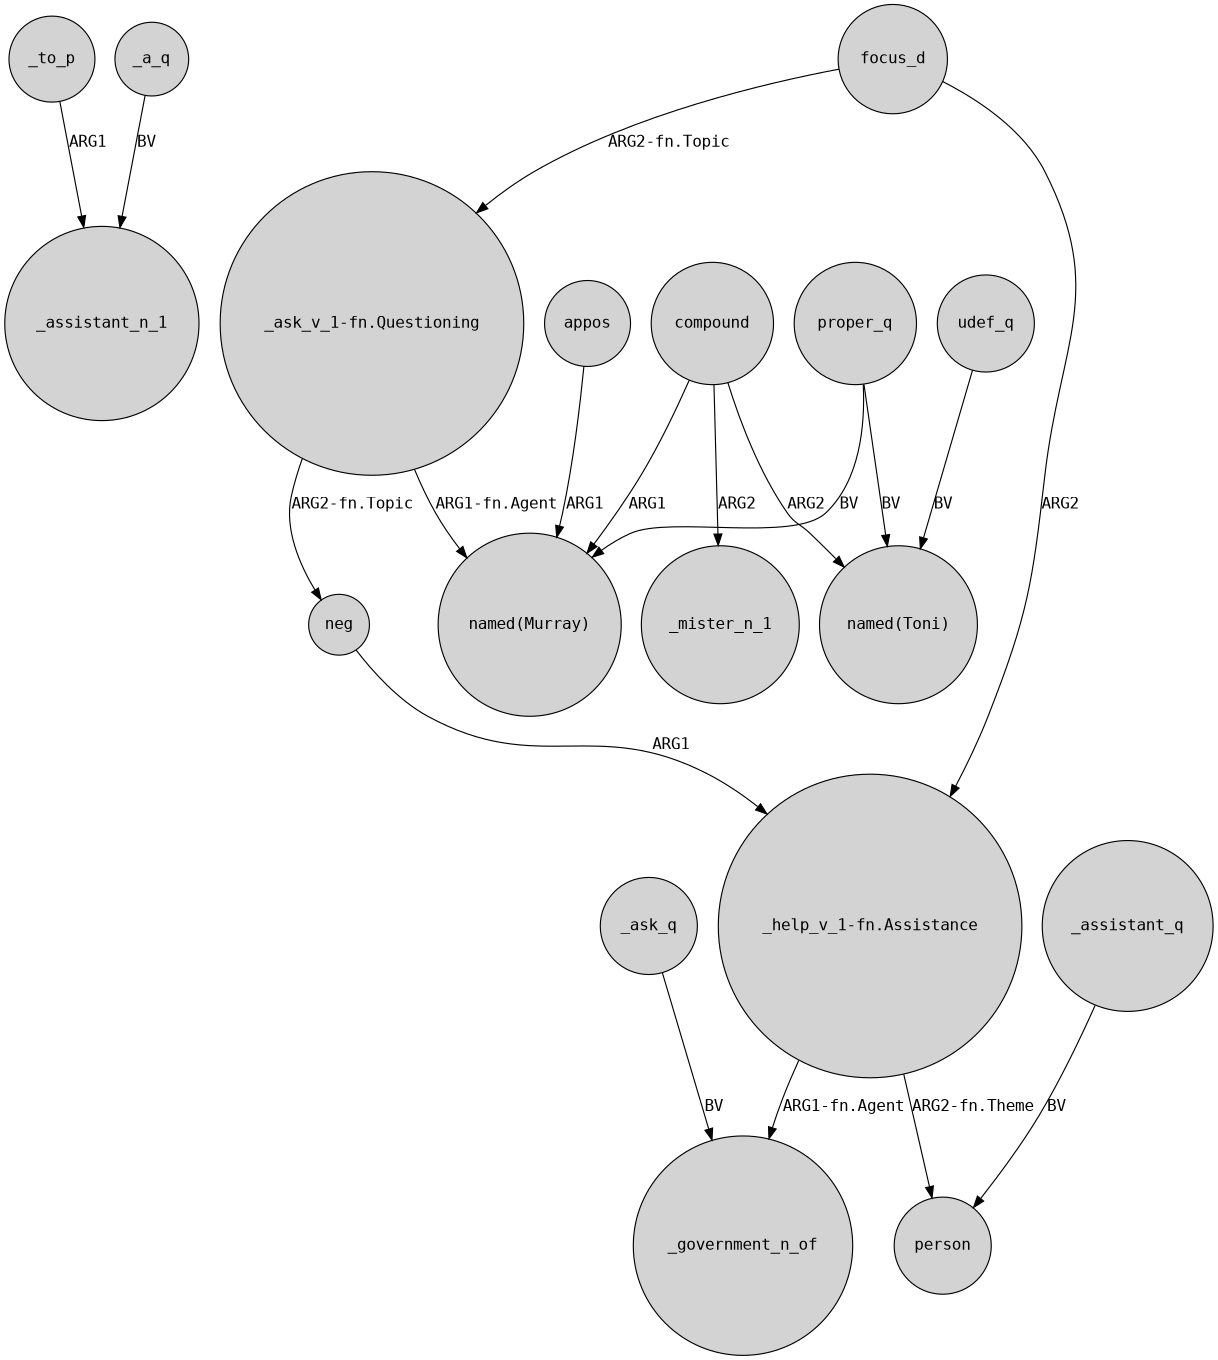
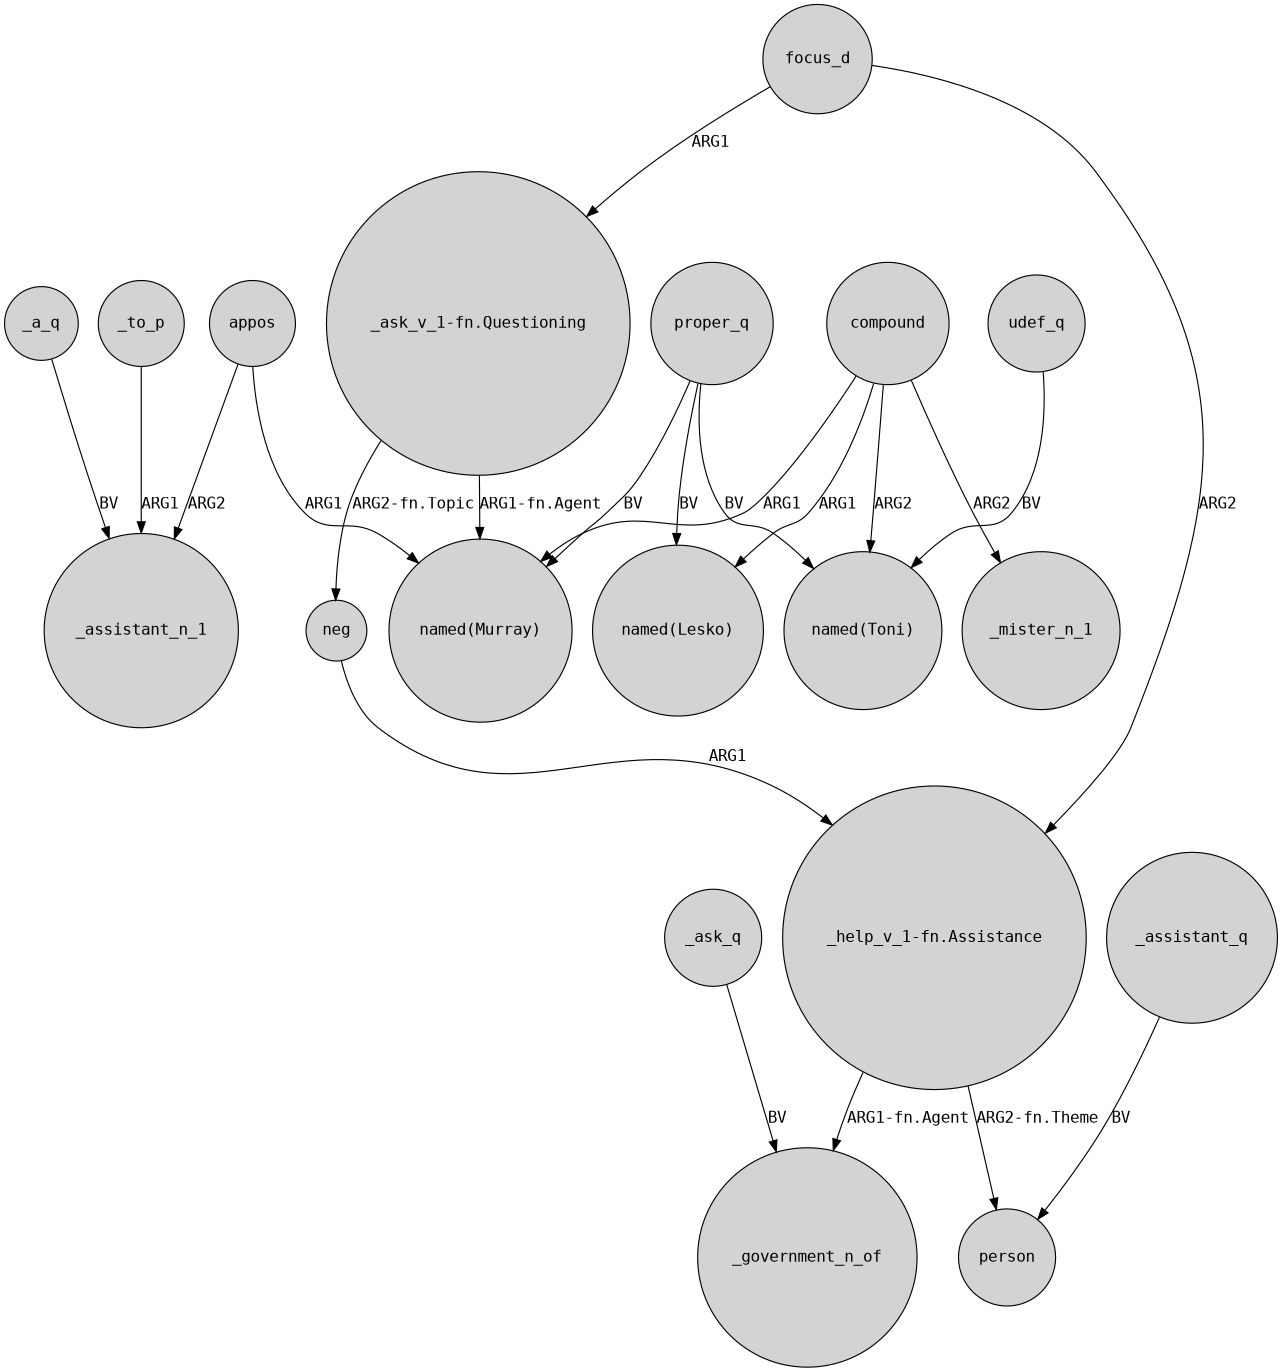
(669, 143) -> (711, 143)
none -> (208, 446)
none -> (678, 631)
